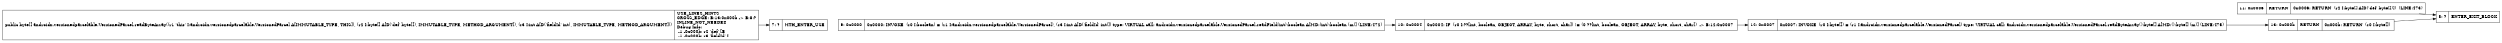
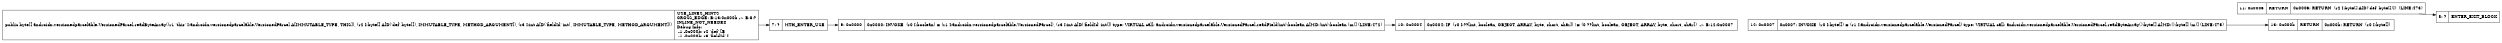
(2414, 20) -> none
none -> (831, 25)
(1741, 25) -> none
